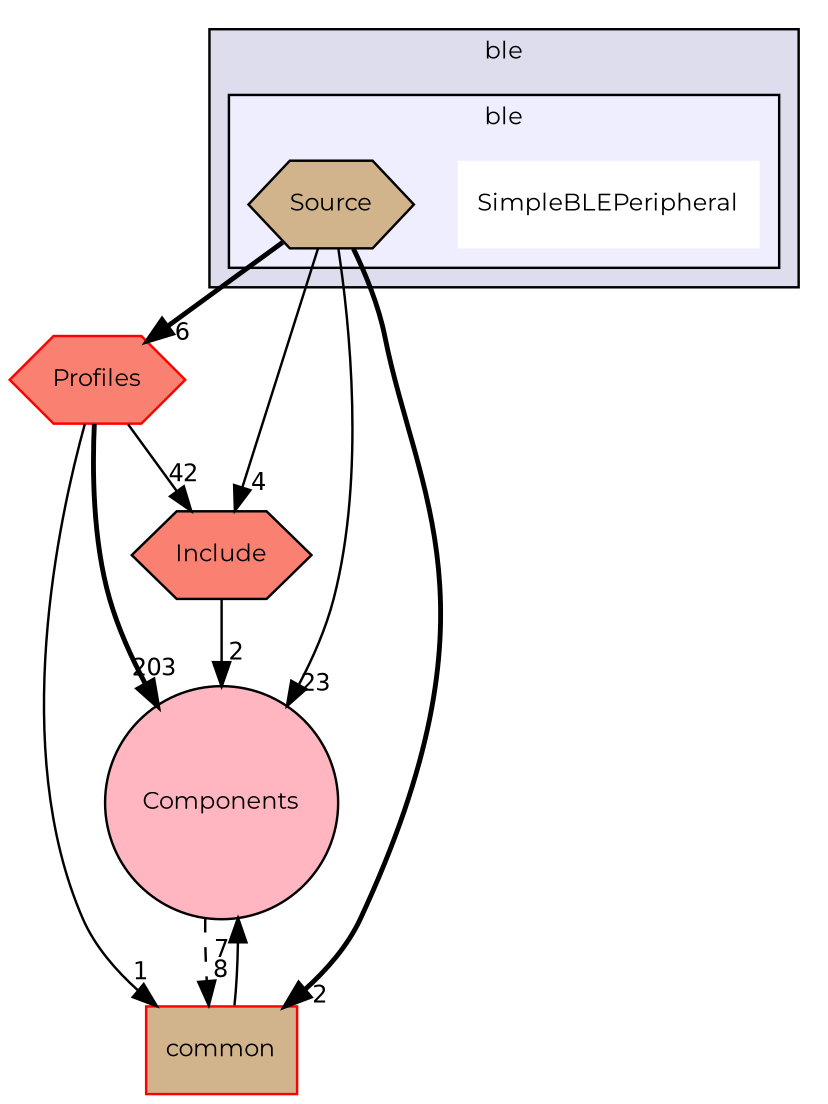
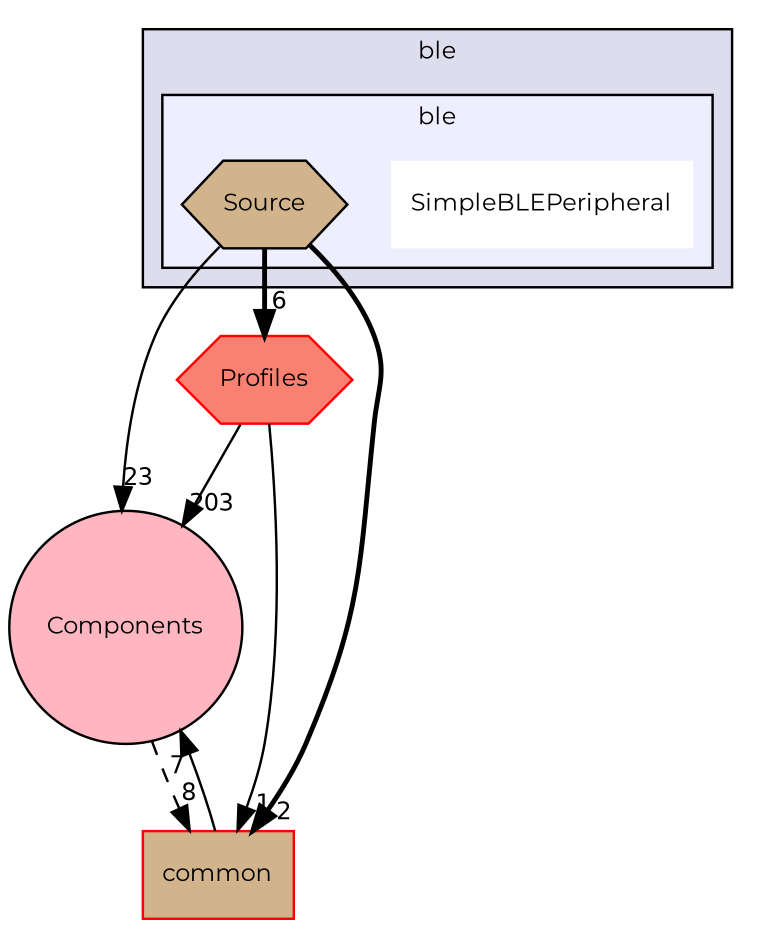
(222, 555) -> none
(101, 558) -> (218, 464)
